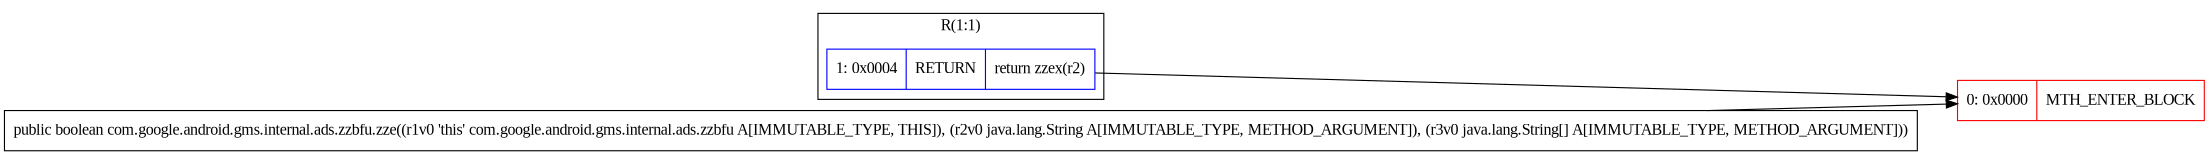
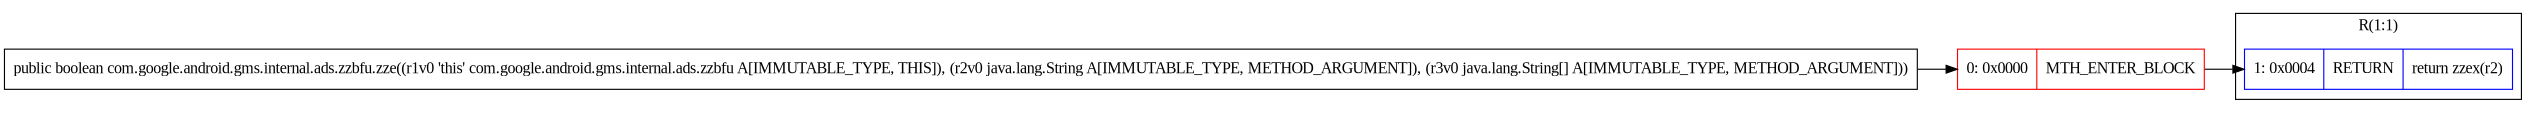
(1521, 85) -> (2219, 69)
